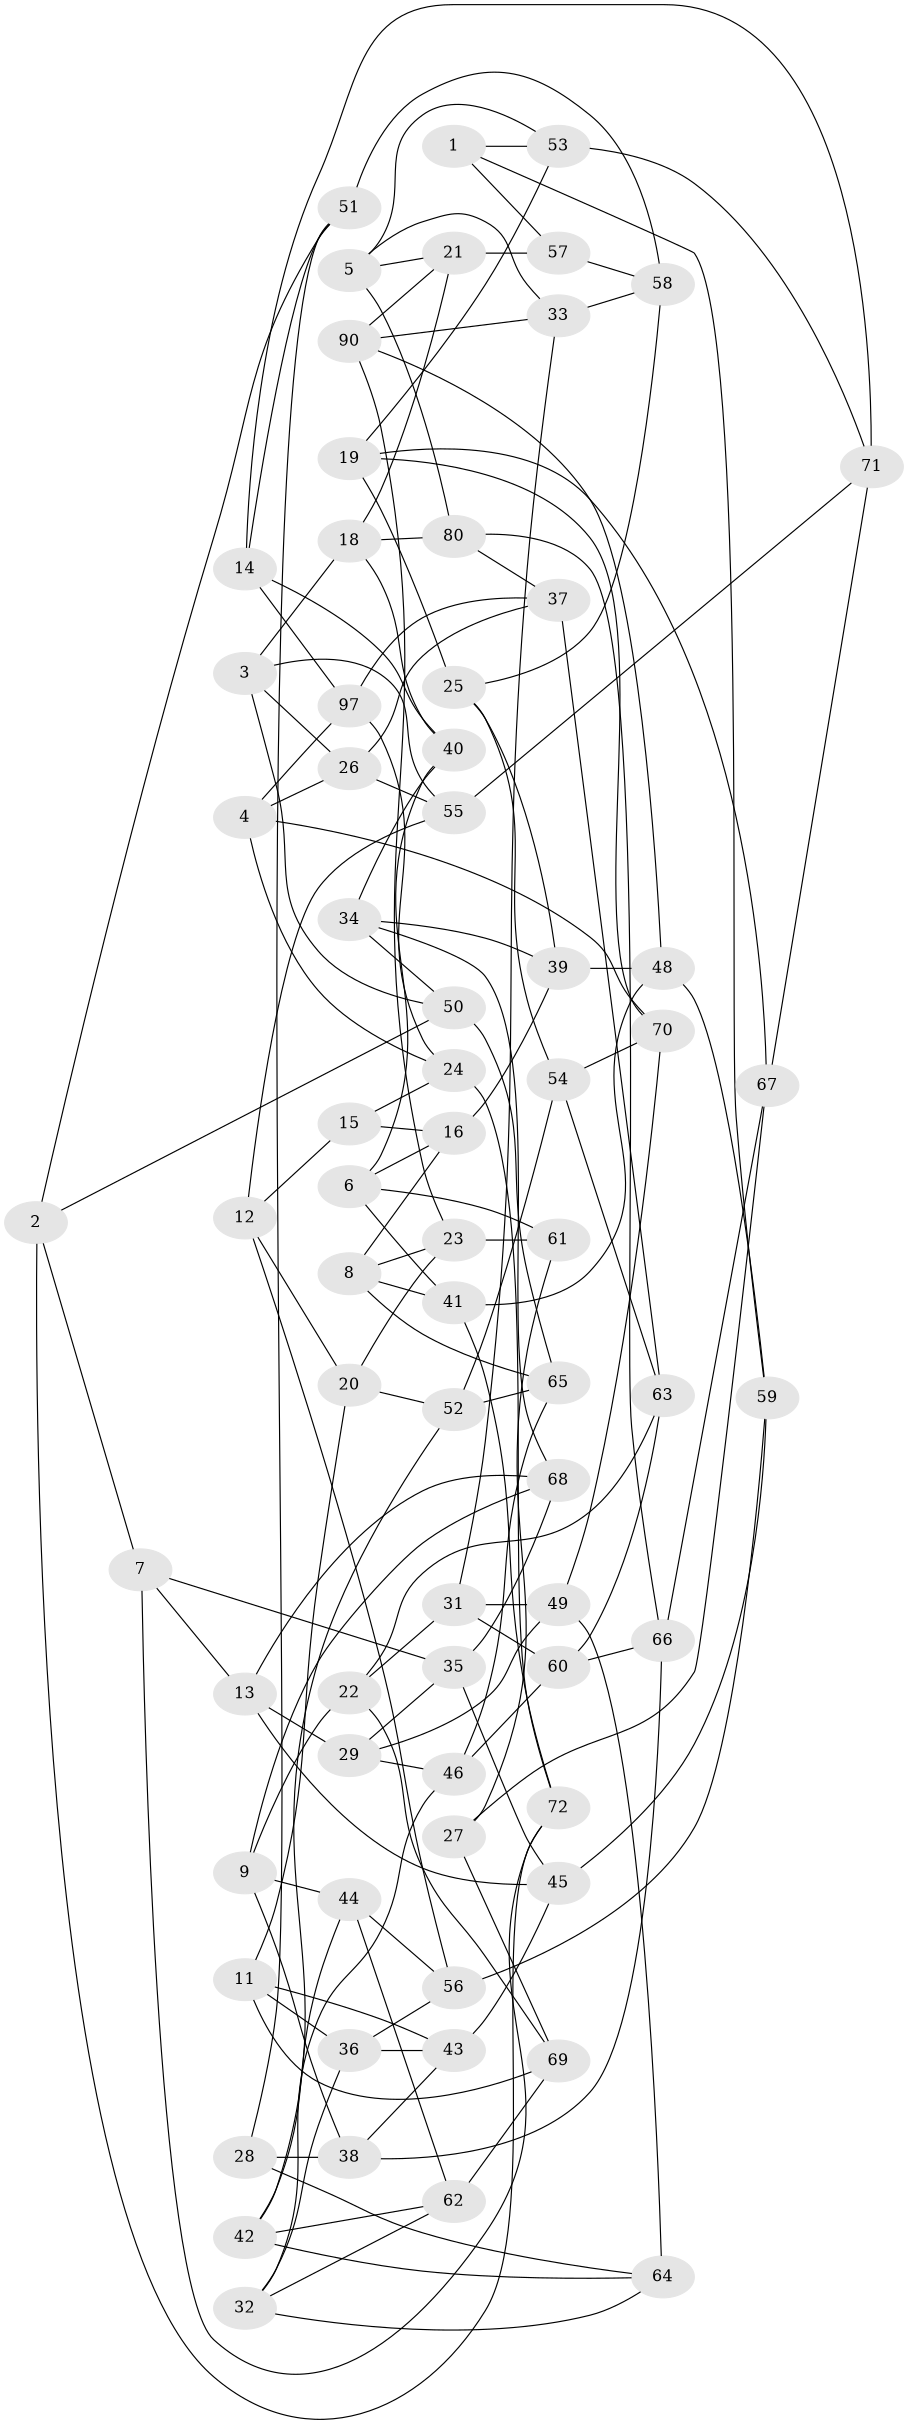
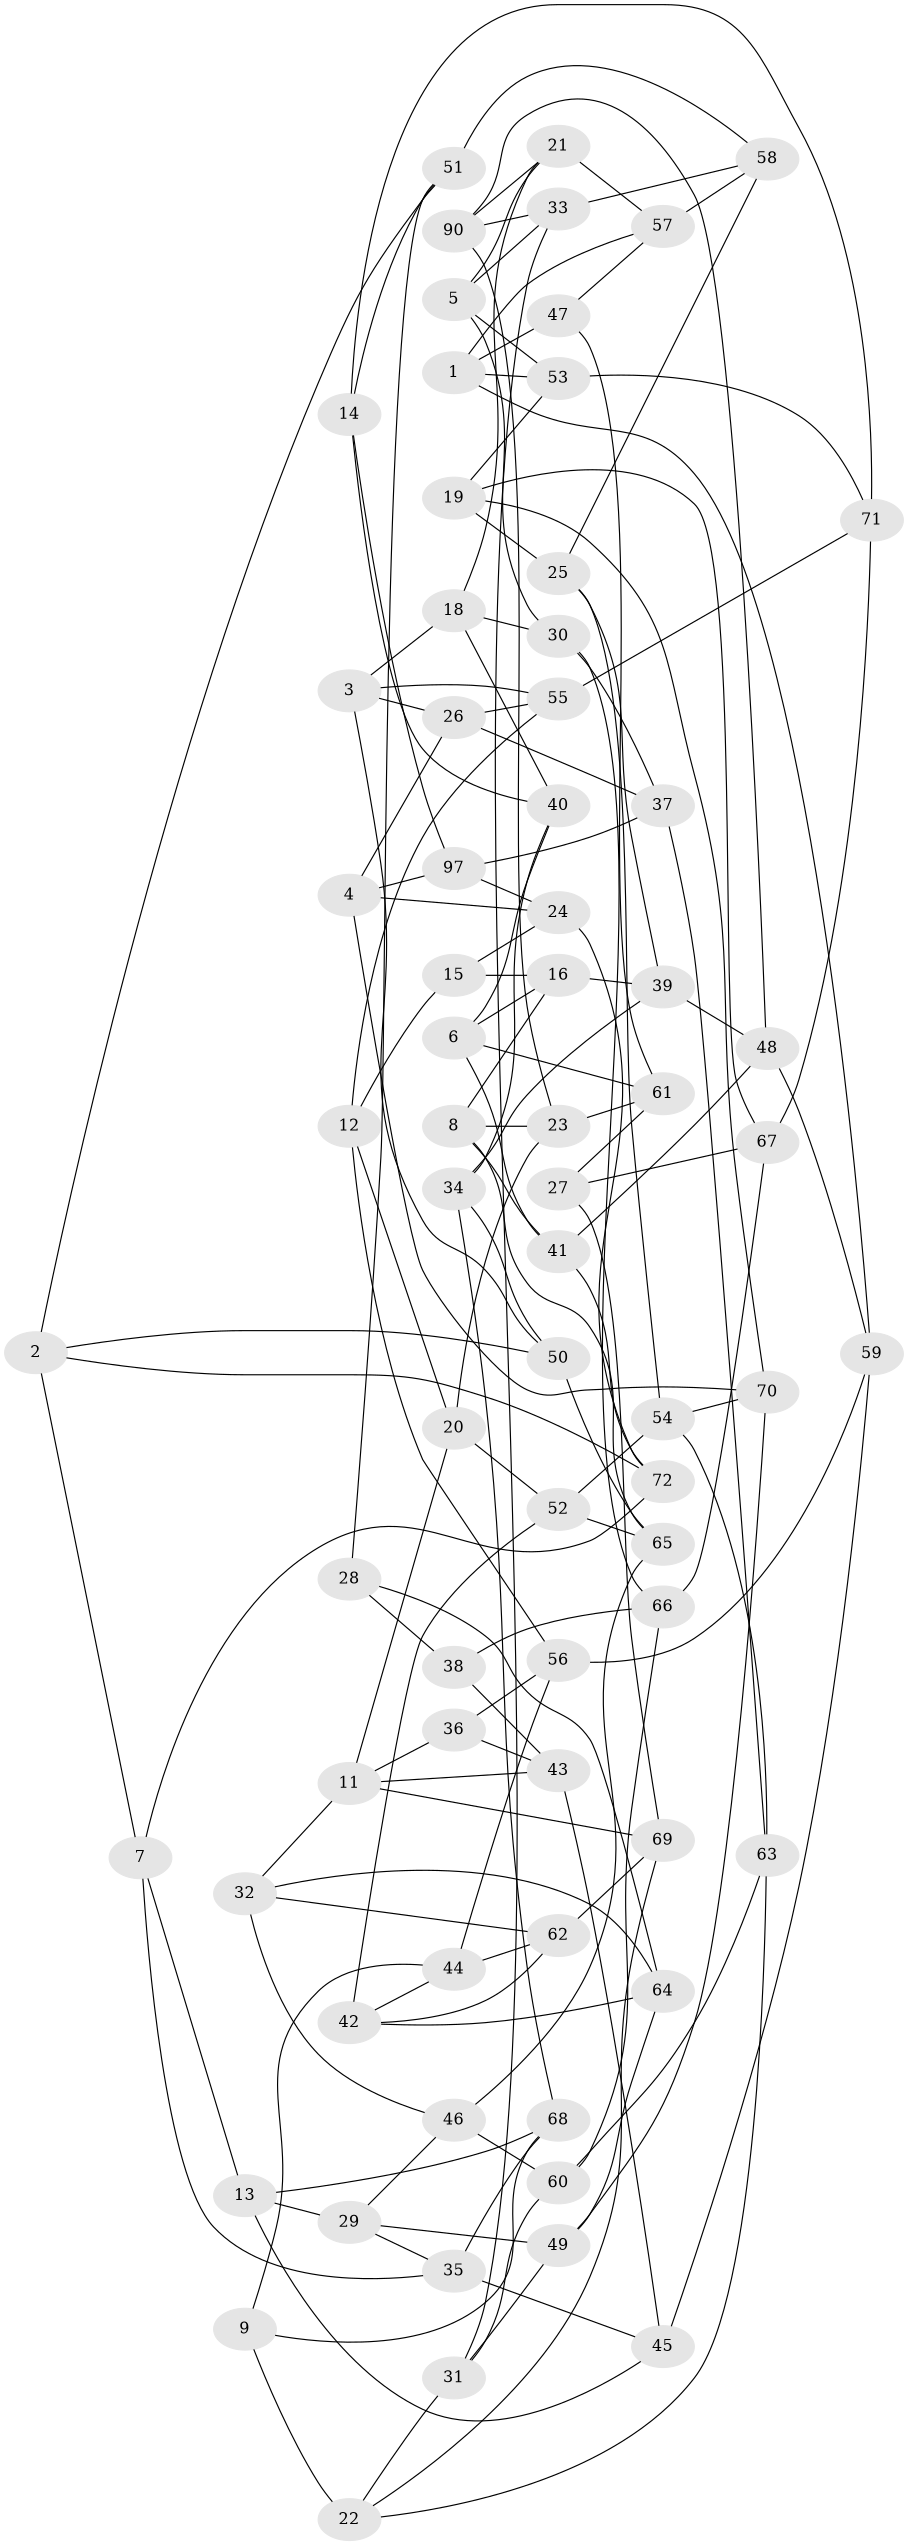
none -> (558, 316)
(454, 536) -> (558, 636)
(294, 2003) -> none
(306, 2170) -> (297, 1839)
